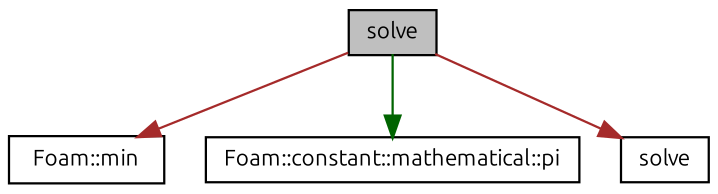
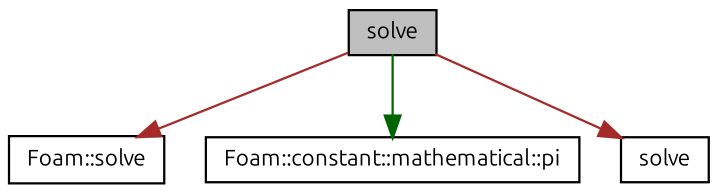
(87, 160) -> (87, 160)
